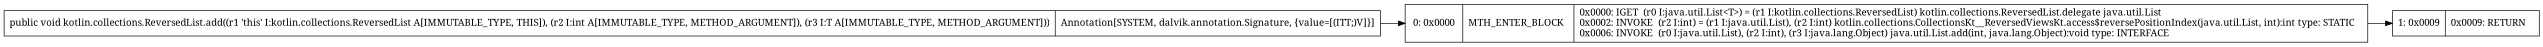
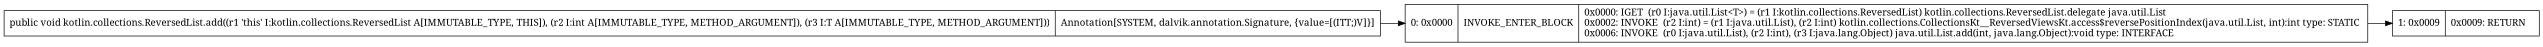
(1516, 23) -> (1518, 23)
